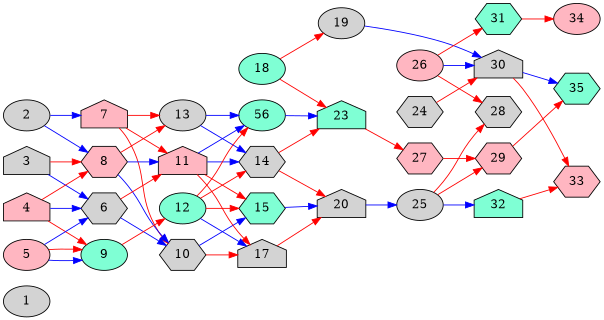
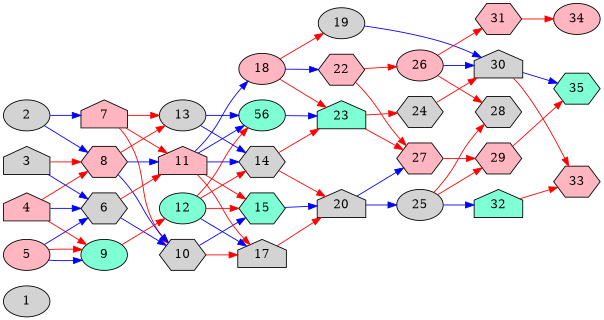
(498, 19) -> (498, 19)
(262, 69) -> (262, 69)
none -> (342, 70)
none -> (375, 114)
none -> (218, 122)
none -> (377, 184)
